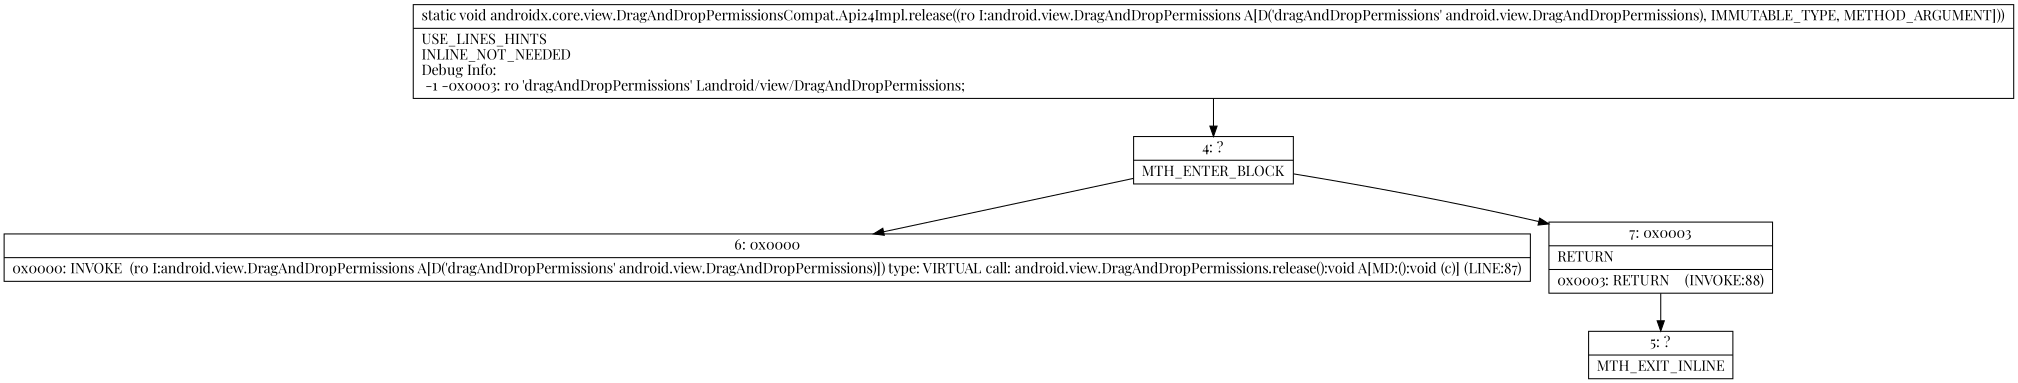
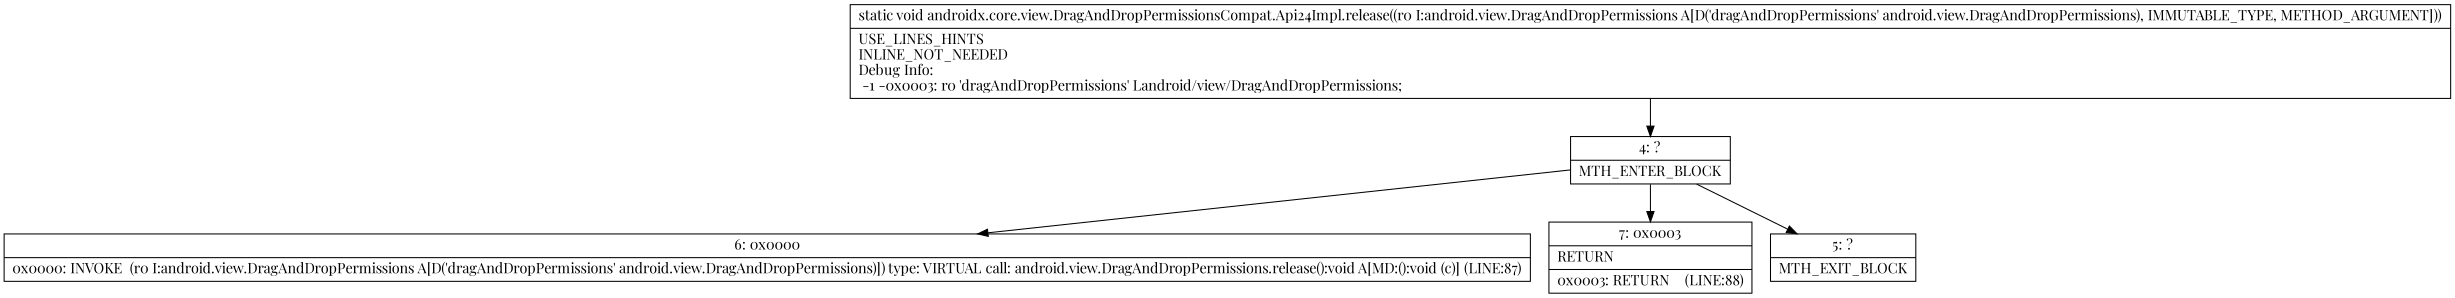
(1661, 281) -> (1650, 281)
(1661, 307) -> (1742, 207)
(1661, 366) -> (1843, 269)
